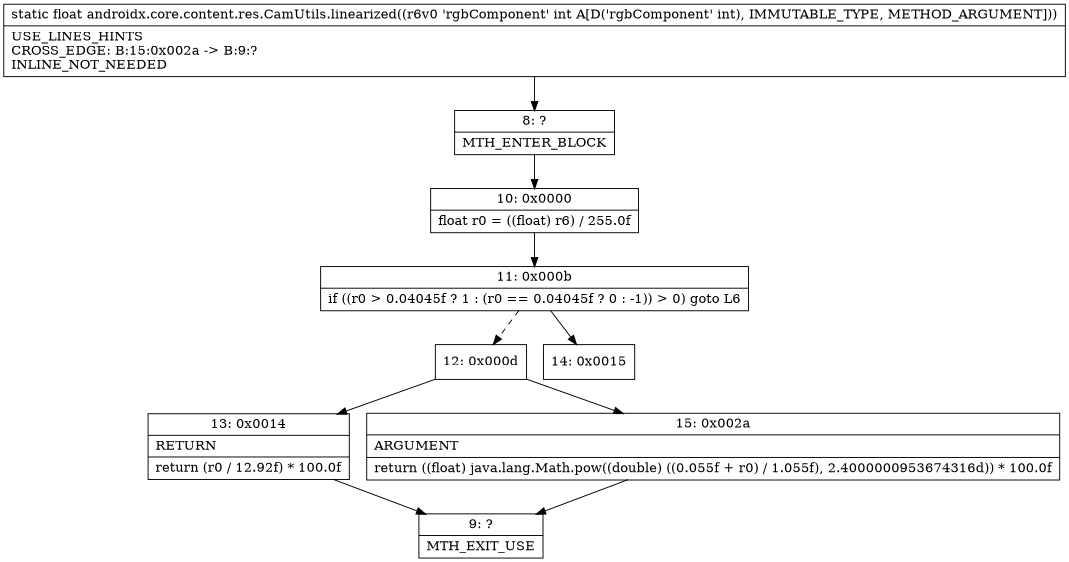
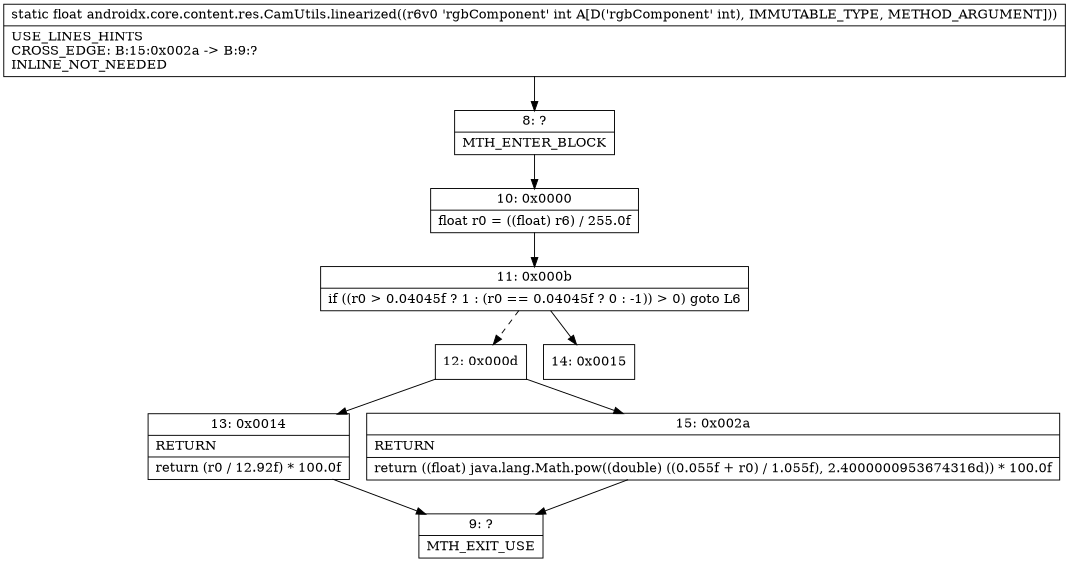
(417, 446) -> (405, 446)
